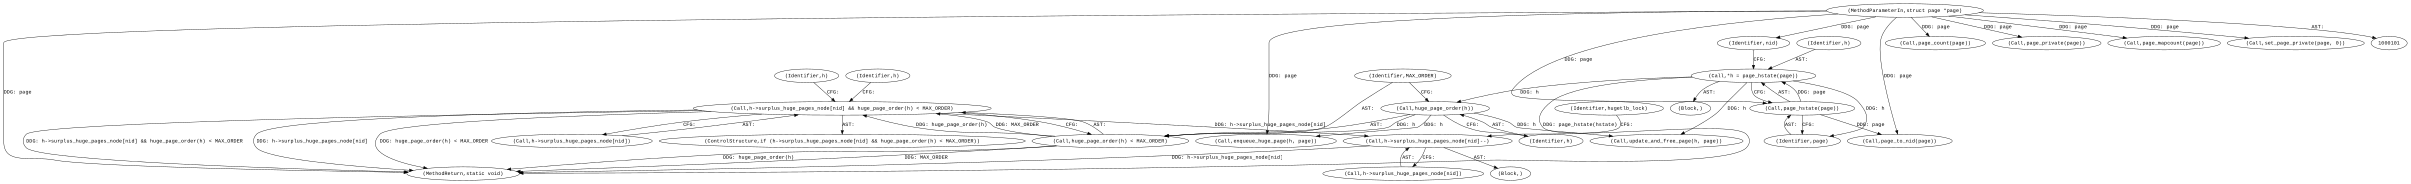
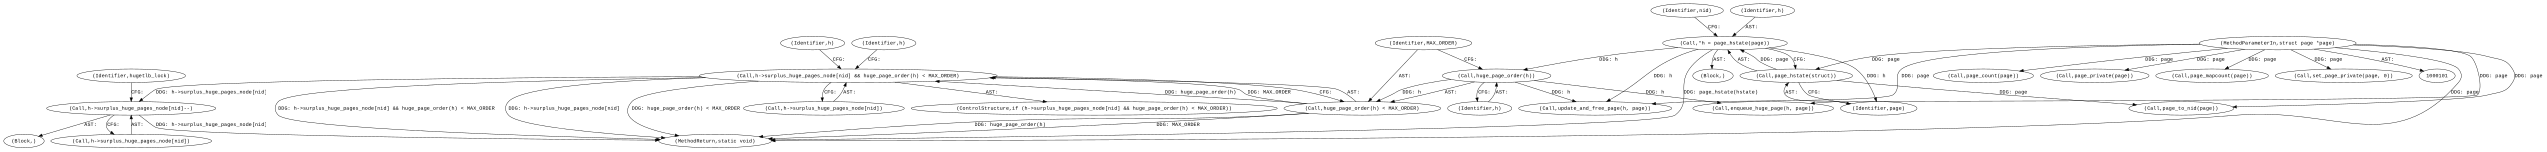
(1828, 27) -> (1918, 63)
(1802, 108) -> (1796, 76)
